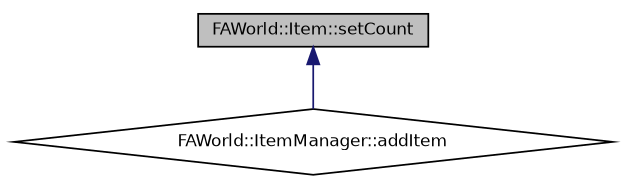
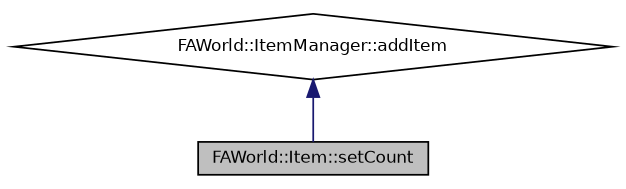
(313, 87) -> (313, 120)
